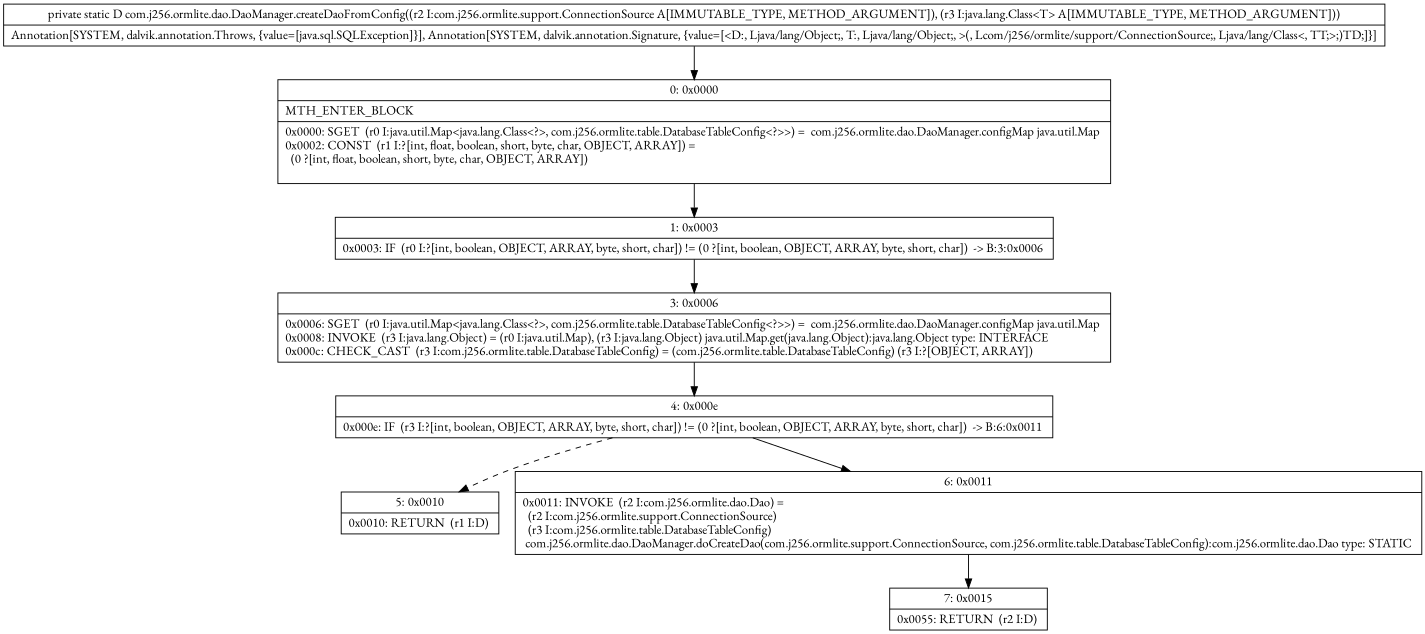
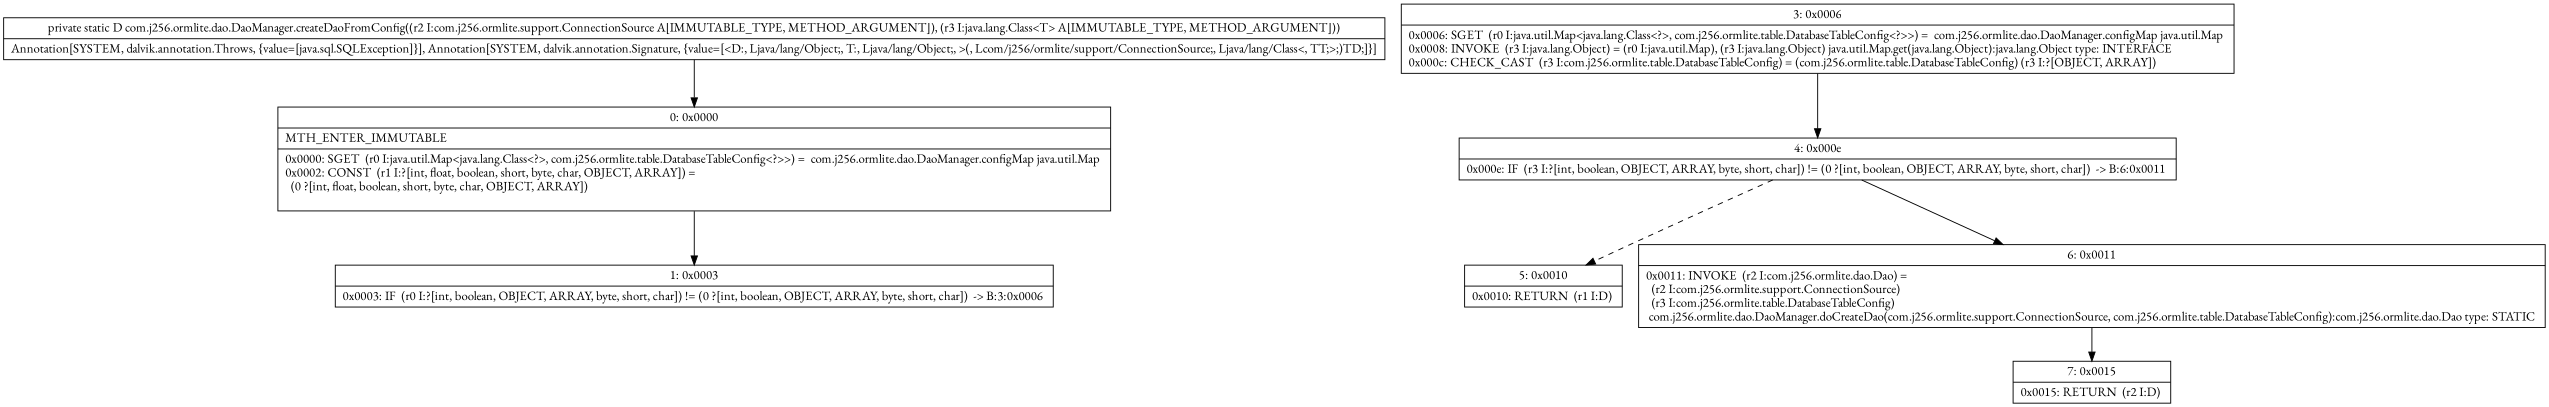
(350, 111) -> (366, 138)
(694, 271) -> none
(969, 619) -> (2092, 392)
